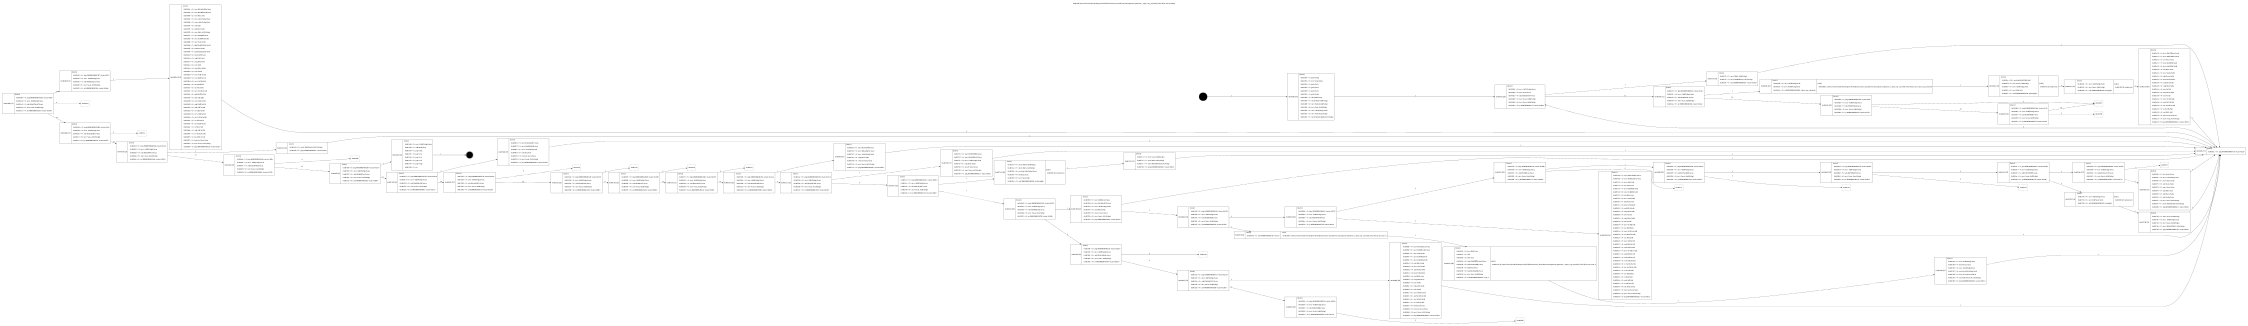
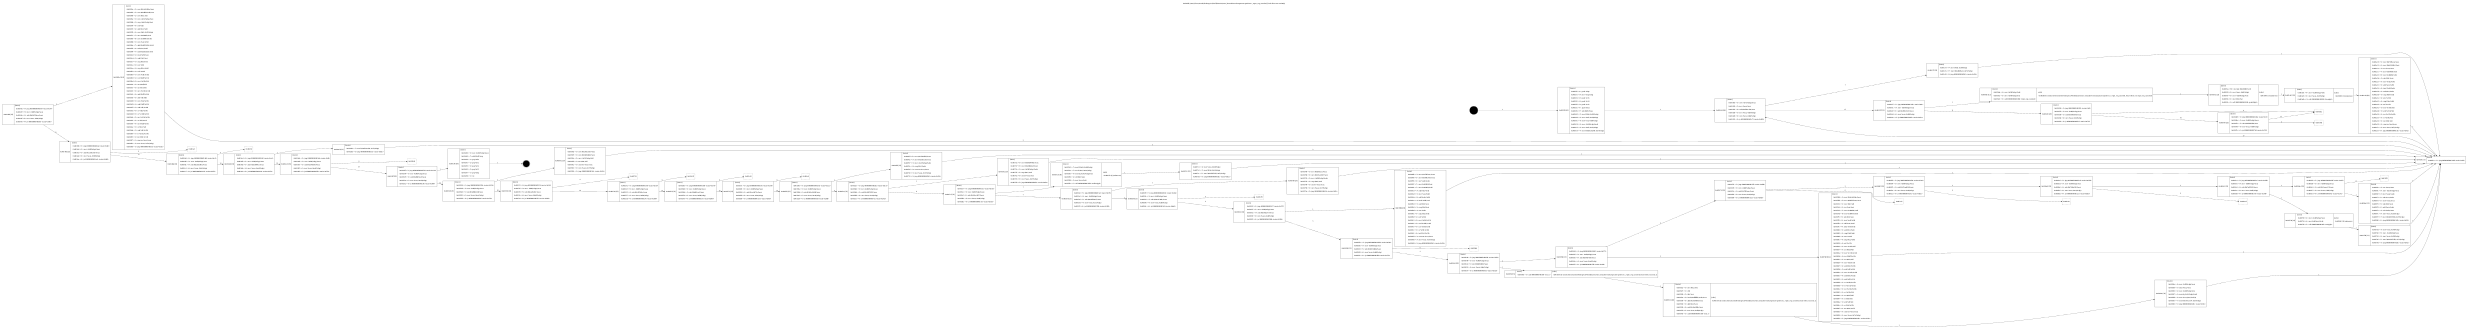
(56, 92) -> (56, 133)
(1149, 213) -> (1420, 256)
